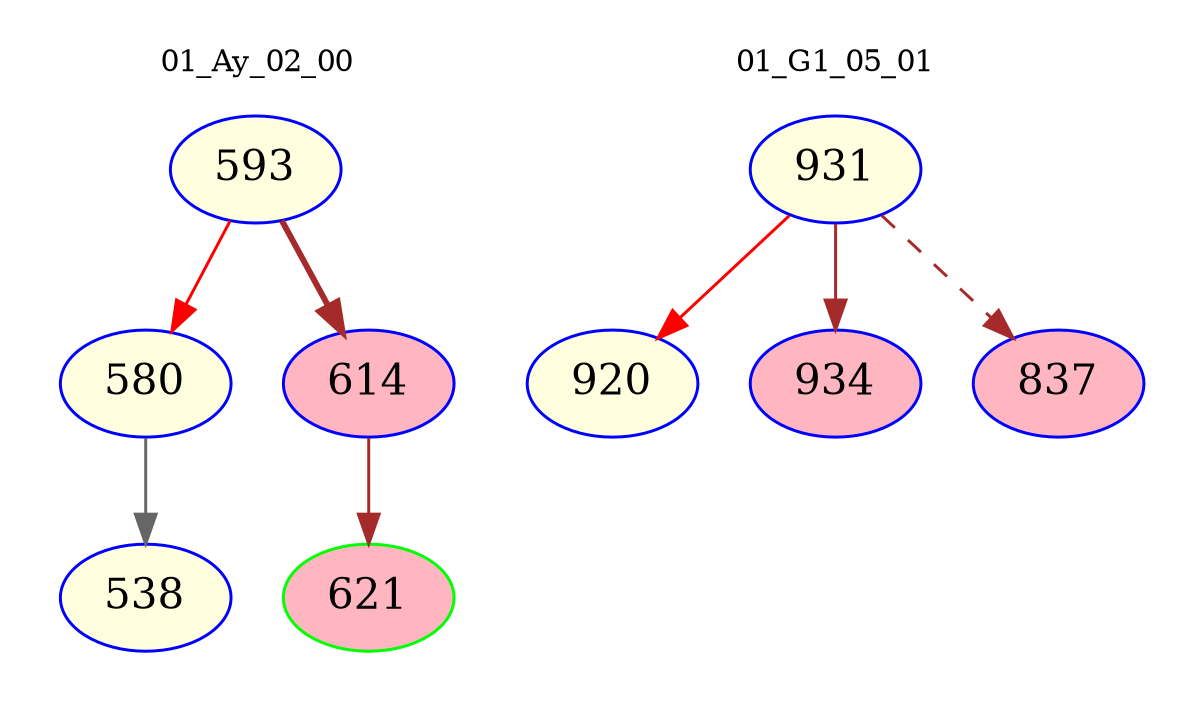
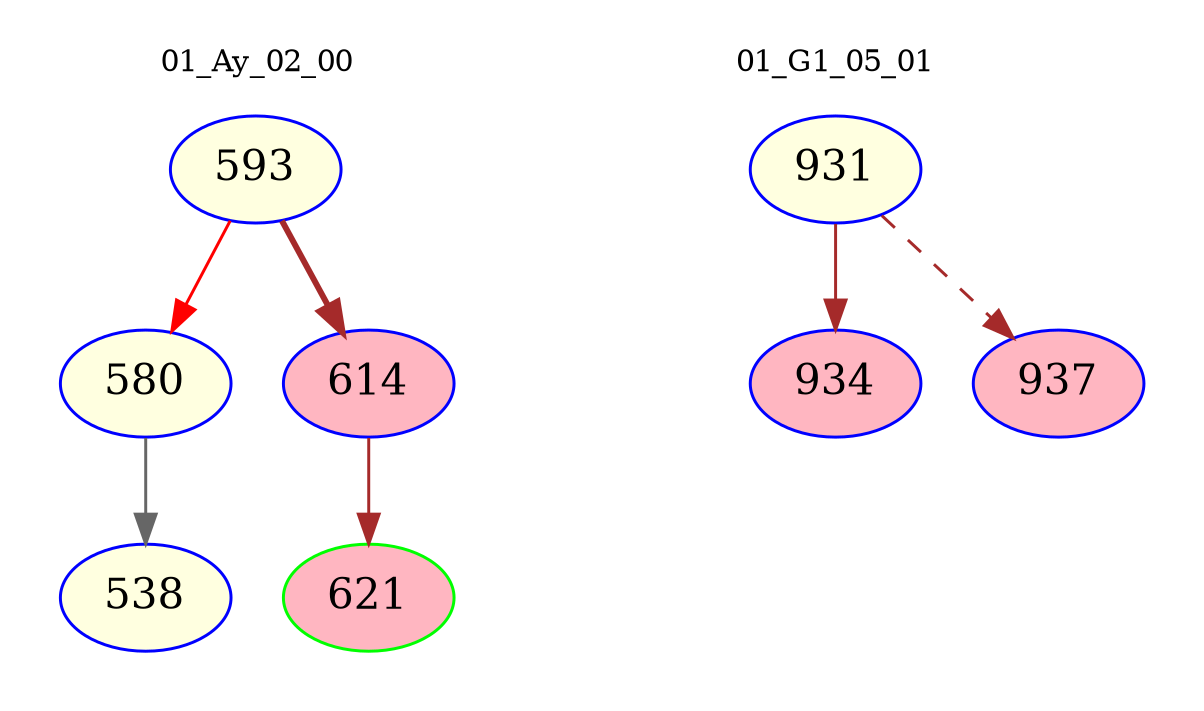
(613, 384) -> none
(1059, 384) -> (1059, 384)
